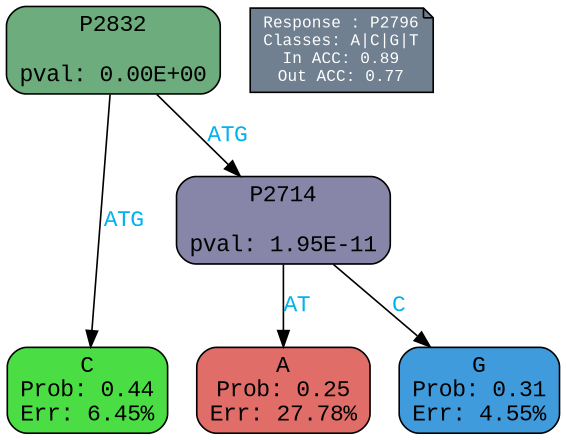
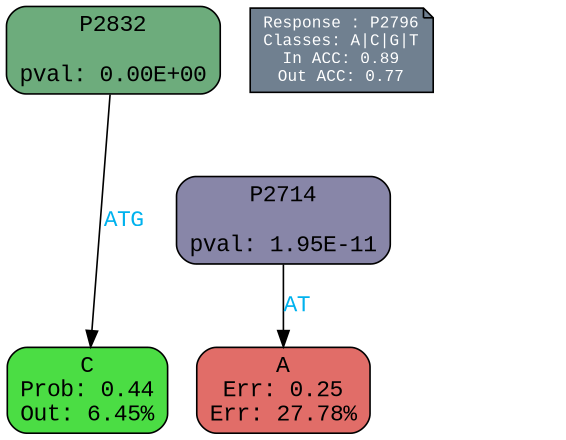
(193, 129) -> none
(87, 390) -> (87, 390)
(283, 390) -> (283, 390)
(479, 390) -> none
